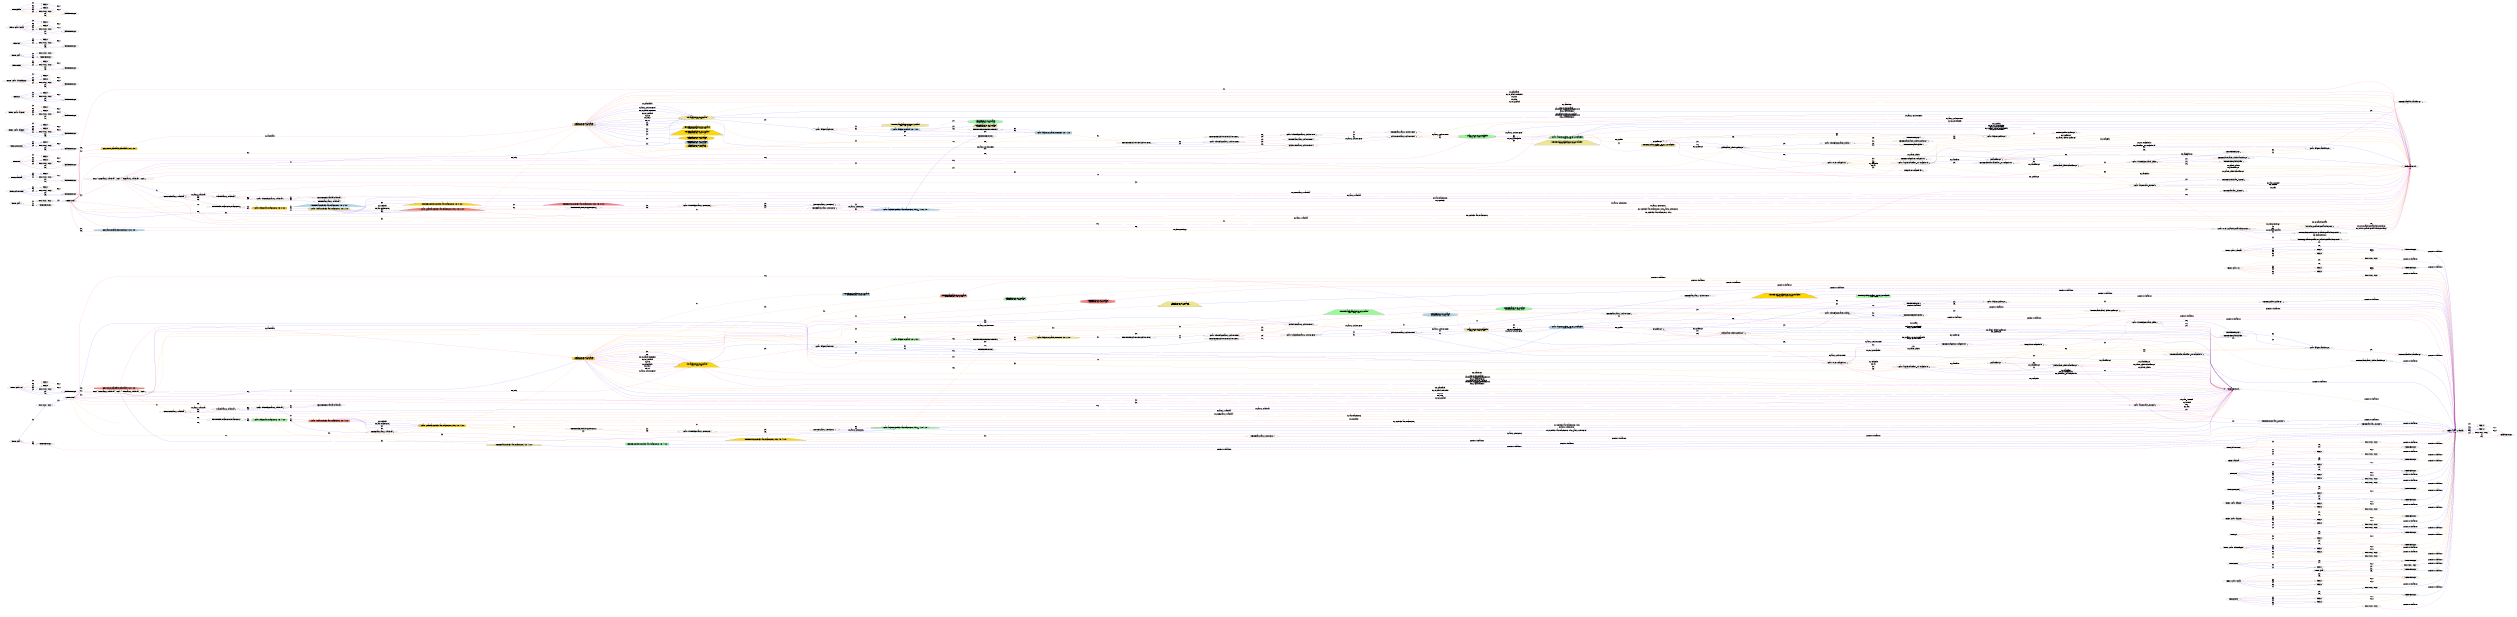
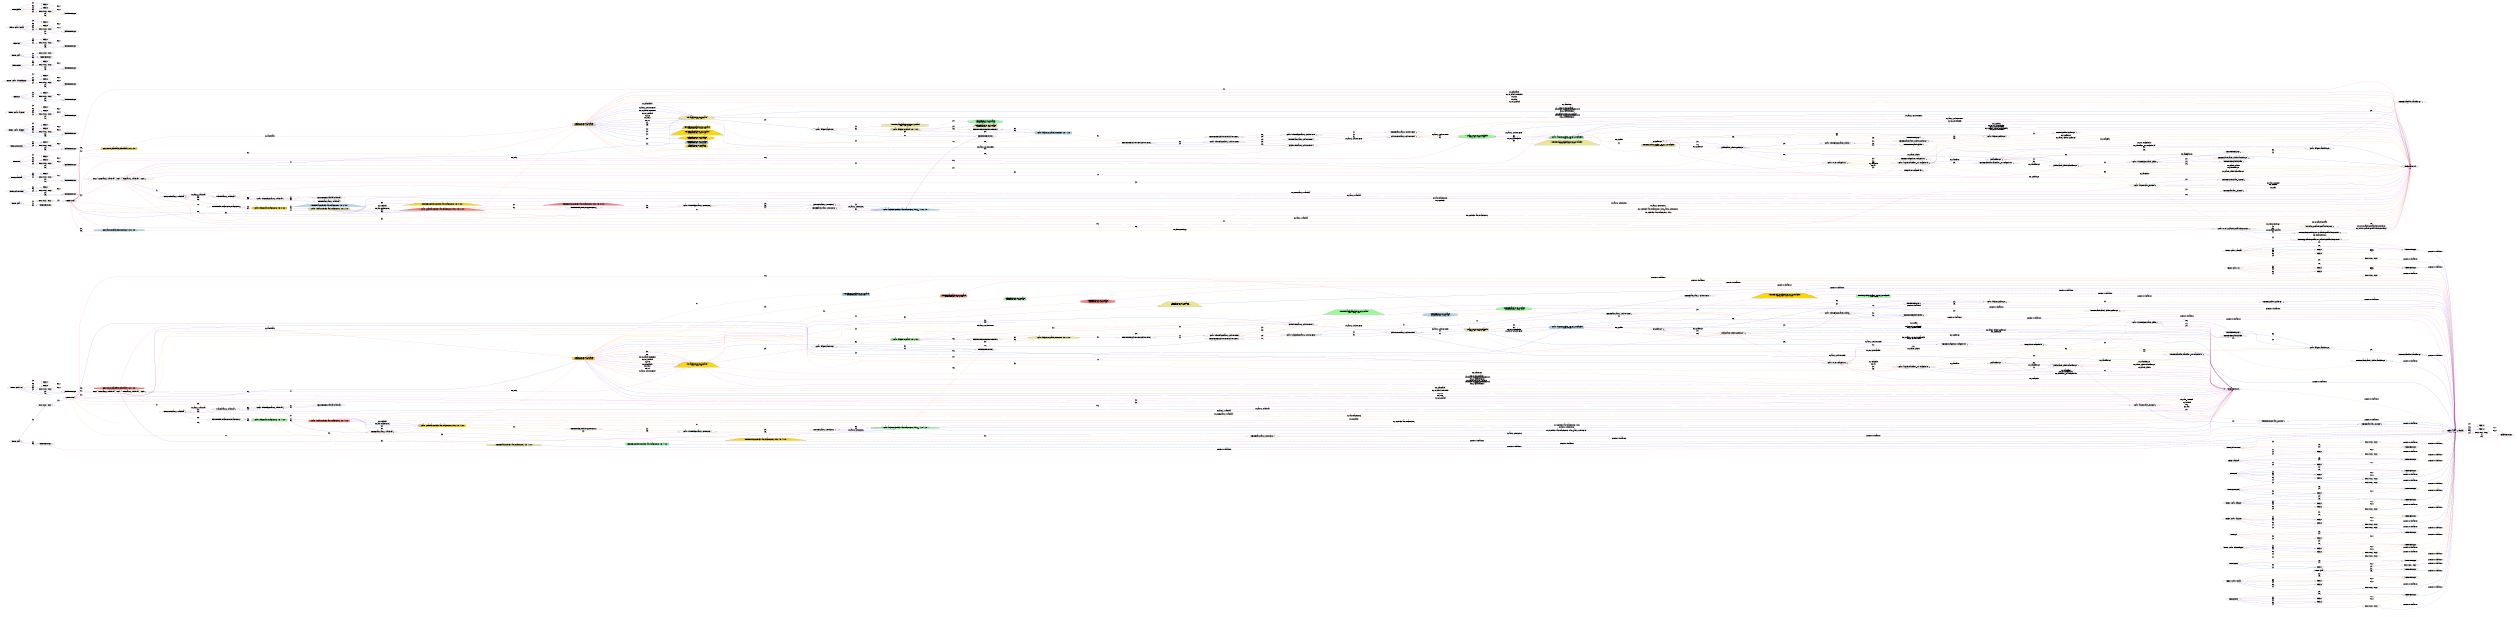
(905, 130) -> (905, 130)
